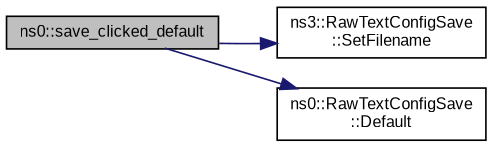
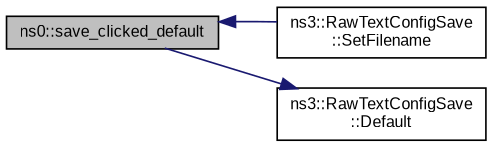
(240, 44) -> (256, 22)
(382, 114) -> (382, 114)
